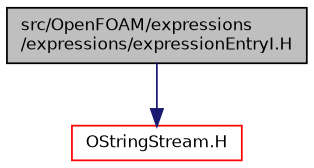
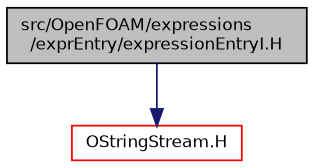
(157, 36) -> (157, 36)
